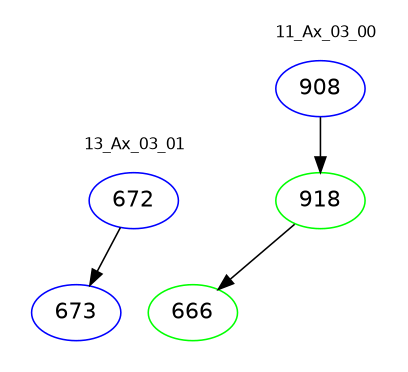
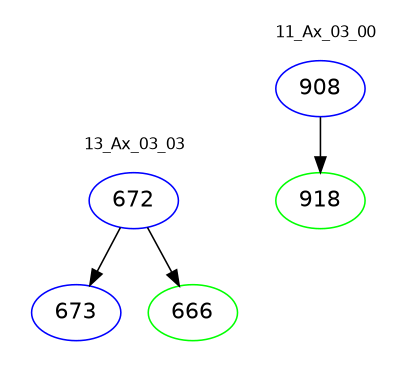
(135, 145) -> (135, 145)
(263, 252) -> (160, 250)
